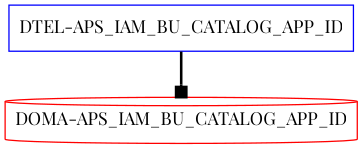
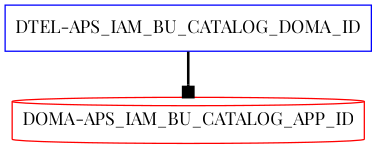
(181, 28) -> (188, 28)
